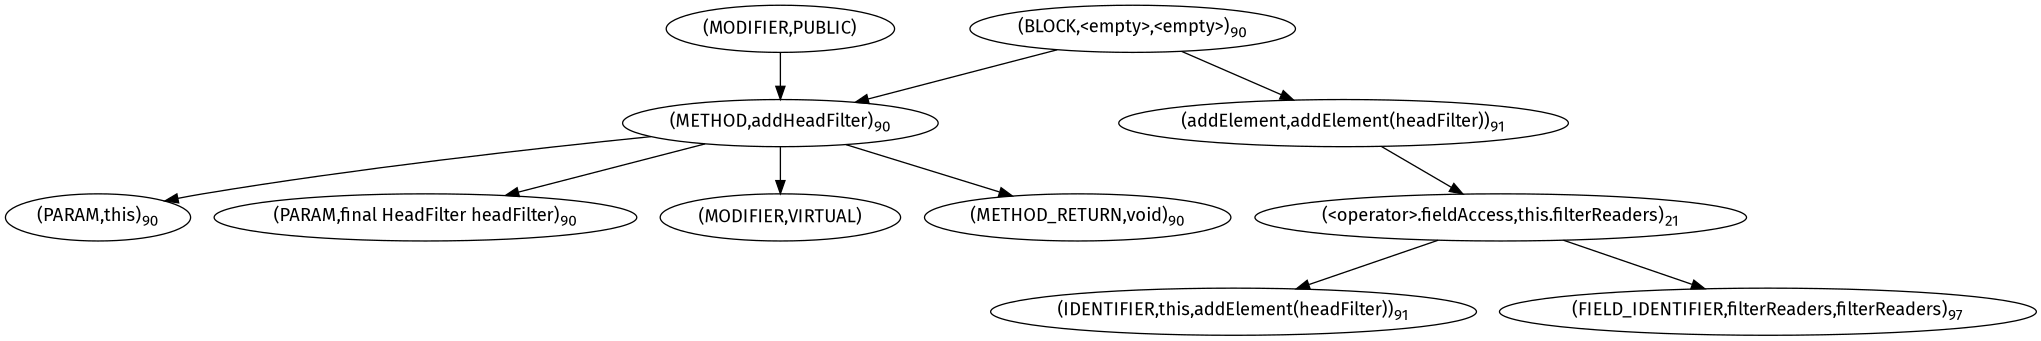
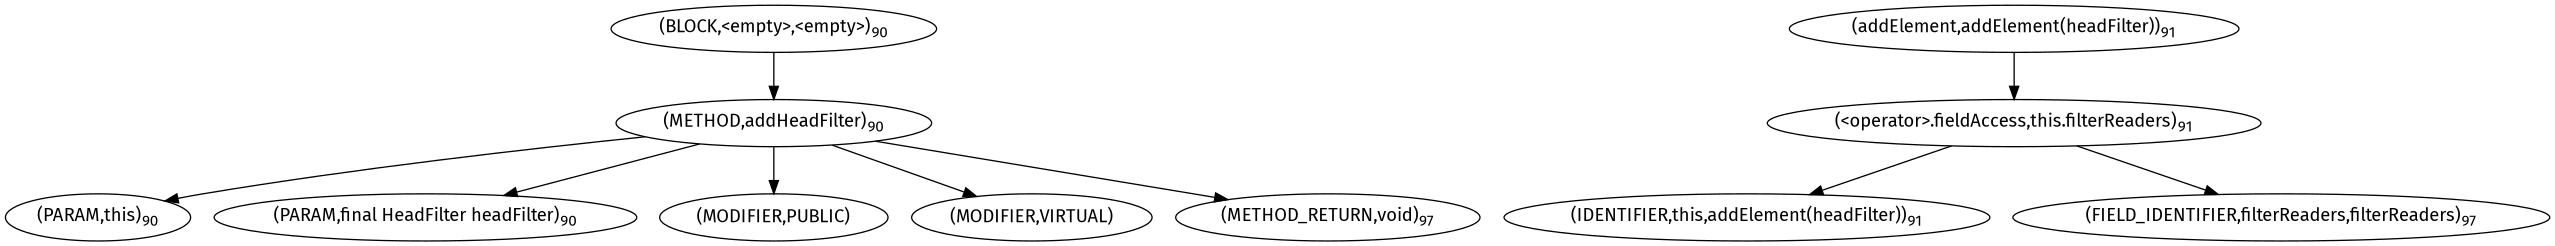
(780, 70) -> (774, 164)
(1231, 73) -> none
(1177, 215) -> (1427, 215)
(1672, 215) -> (2186, 121)
